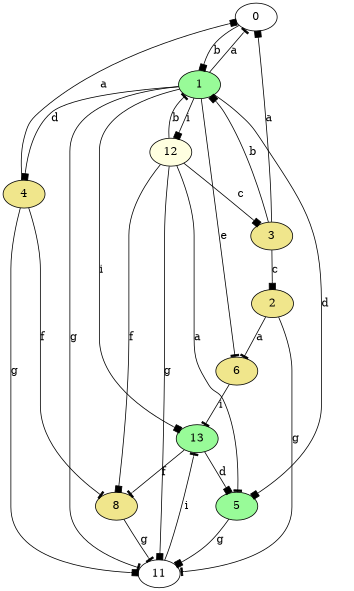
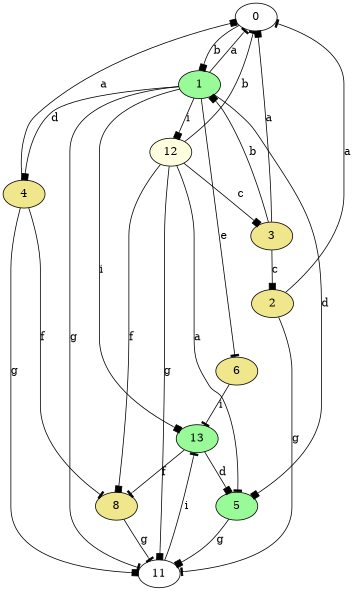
(171, 116) -> (230, 95)
(256, 336) -> (344, 151)
